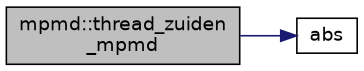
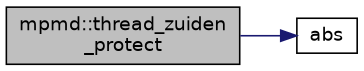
(123, 36) -> (123, 36)
